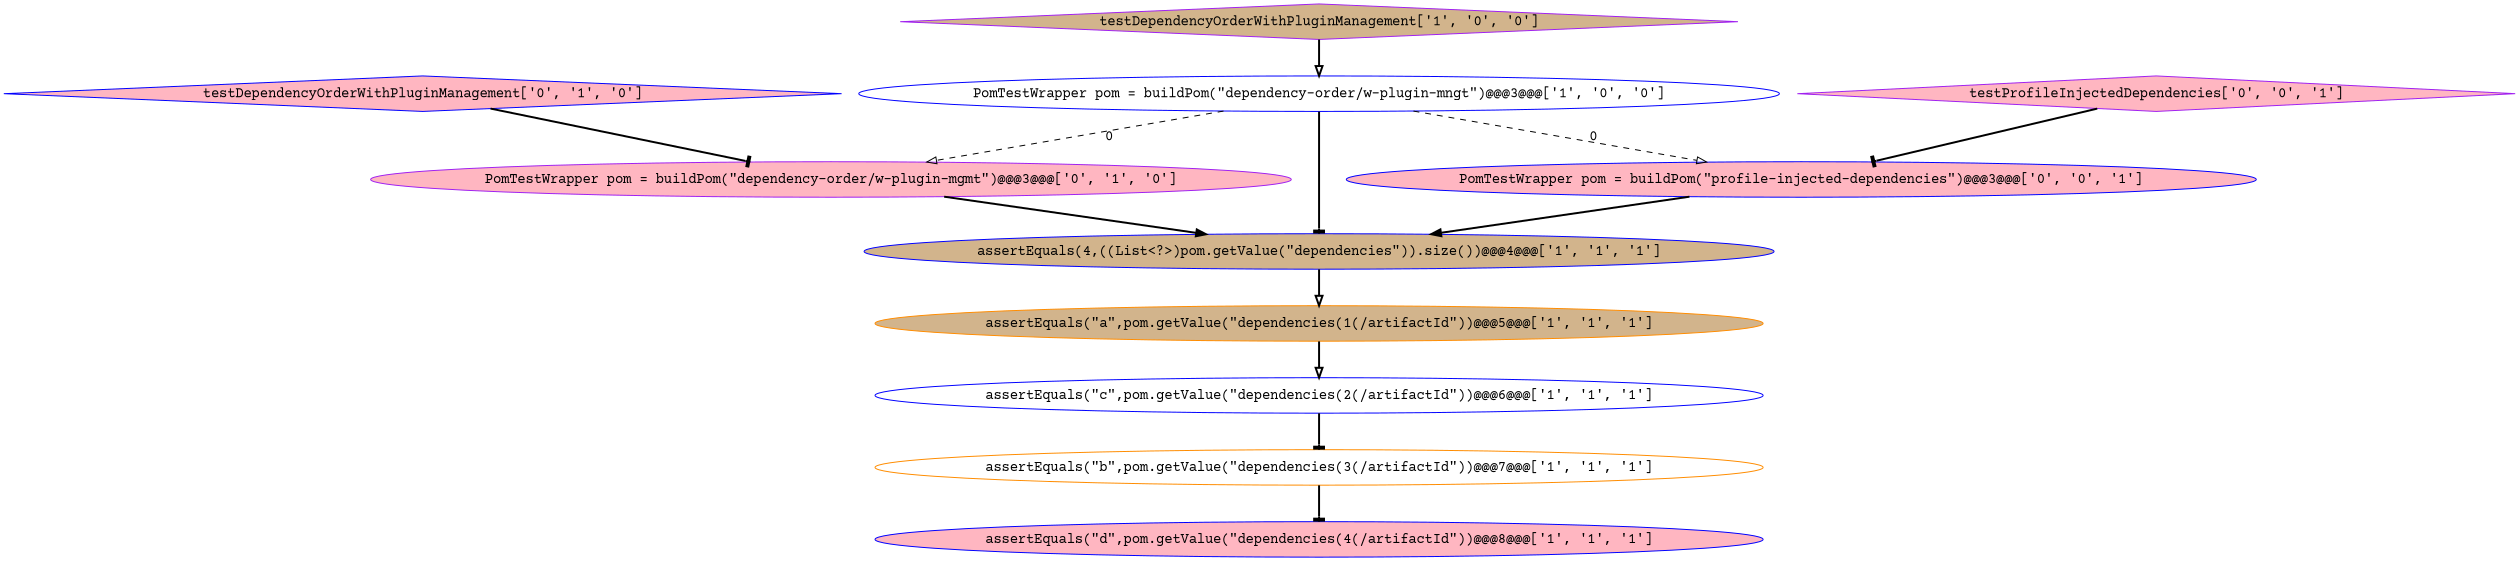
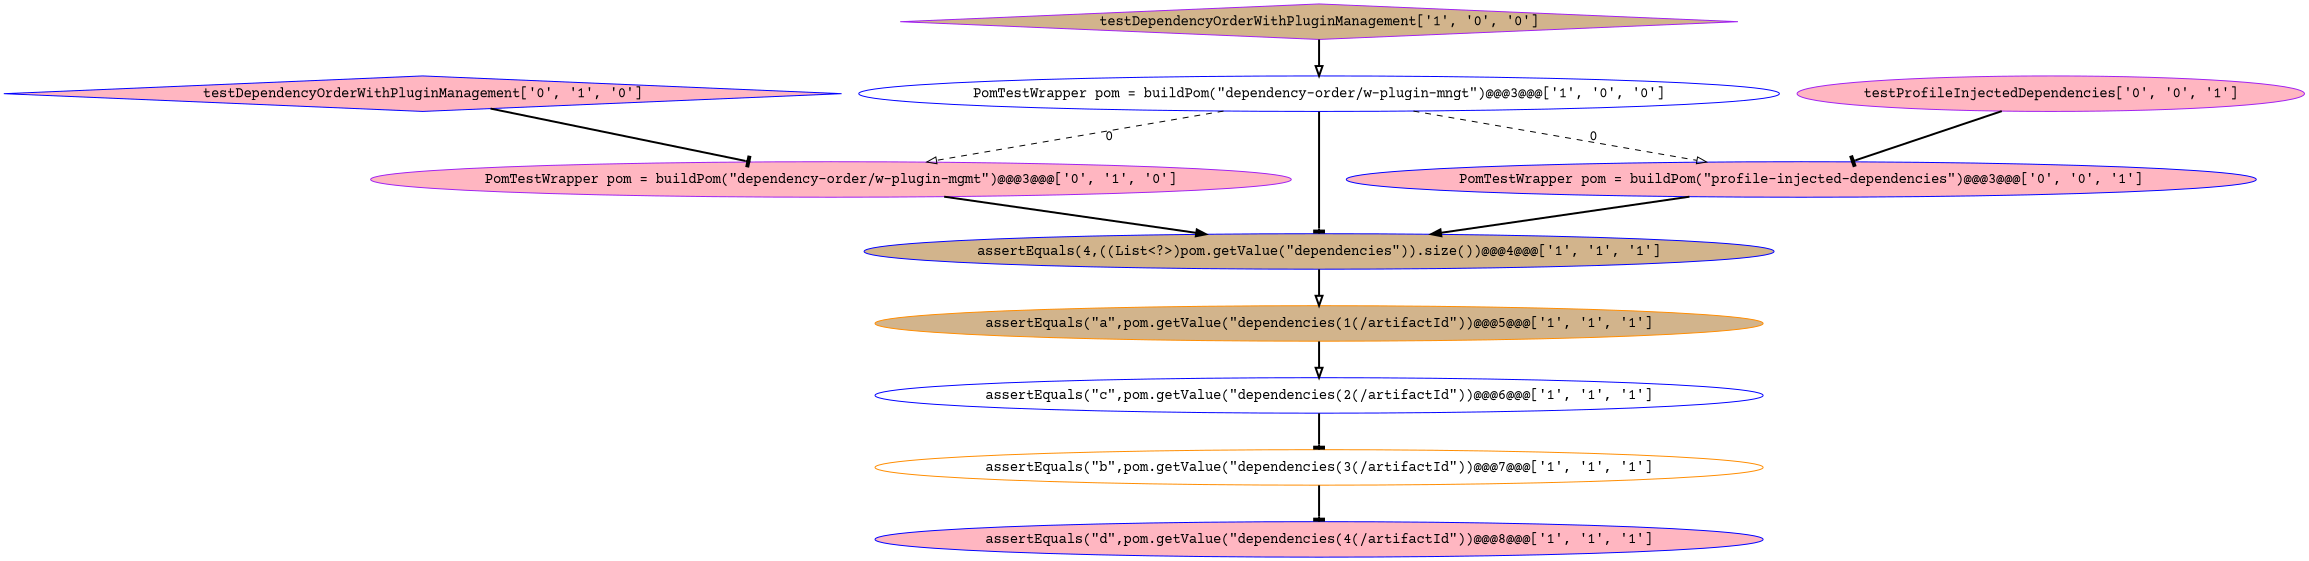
(2156, 94) -> (2051, 94)
